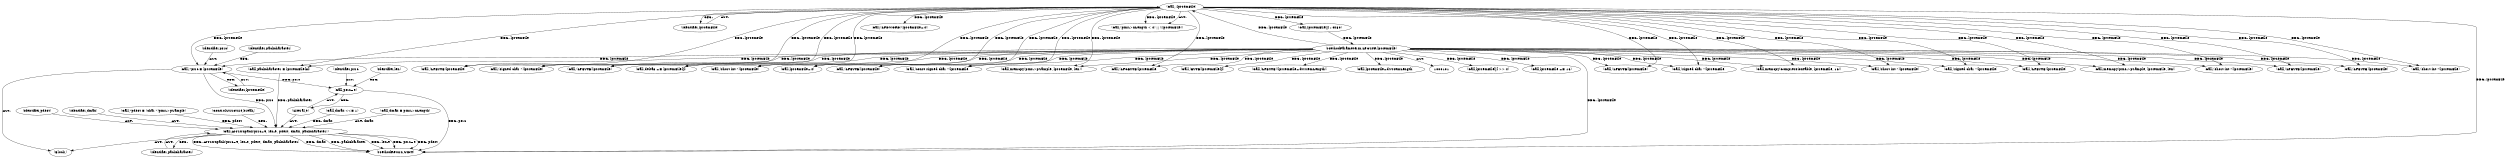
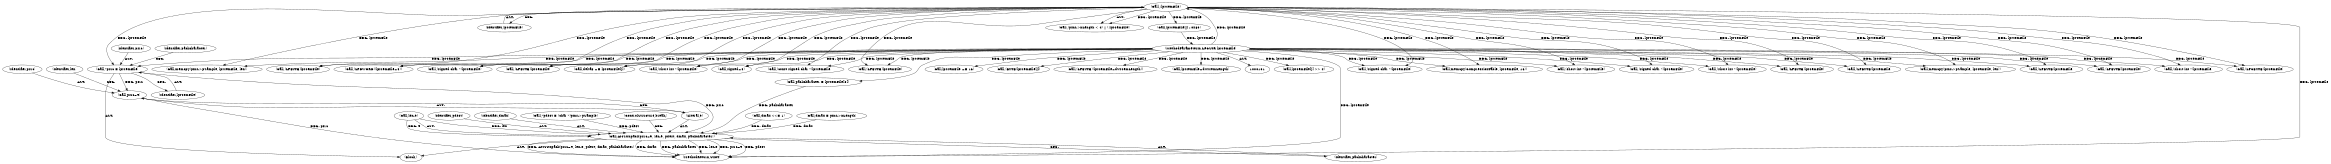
(687, 17) -> none
none -> (627, 57)
(798, 69) -> (732, 69)
none -> (409, 116)
(364, 121) -> (803, 126)
